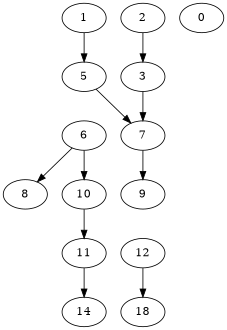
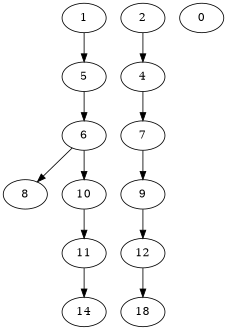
(143, 77) -> (143, 77)
(110, 103) -> (84, 102)
none -> (143, 220)
